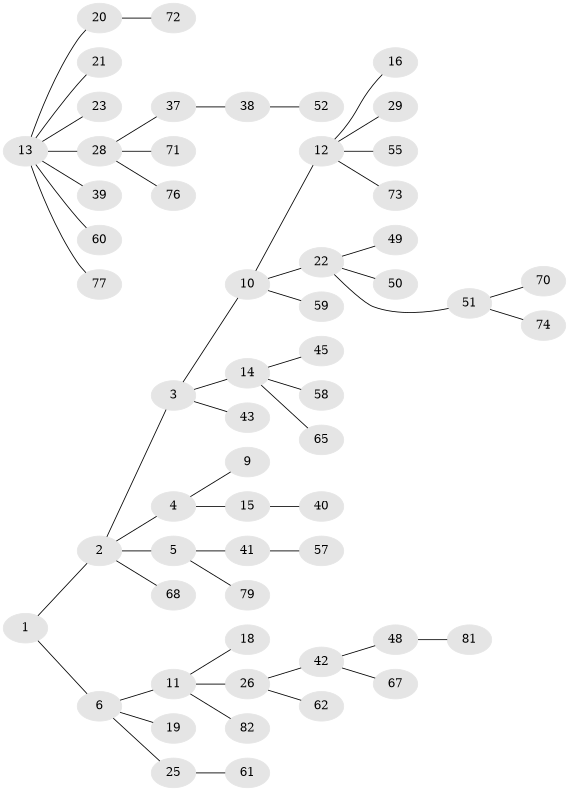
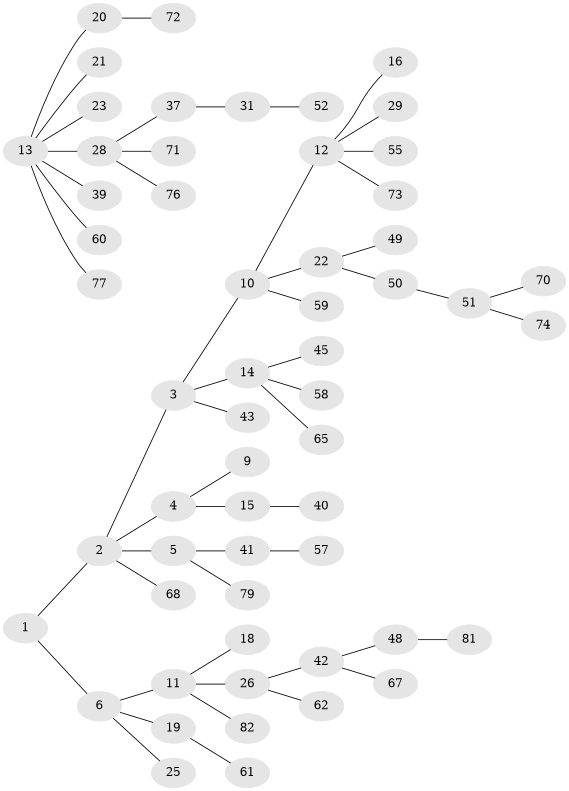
(247, 107) -> (247, 107)
(386, 310) -> (433, 294)
(211, 773) -> (211, 751)
